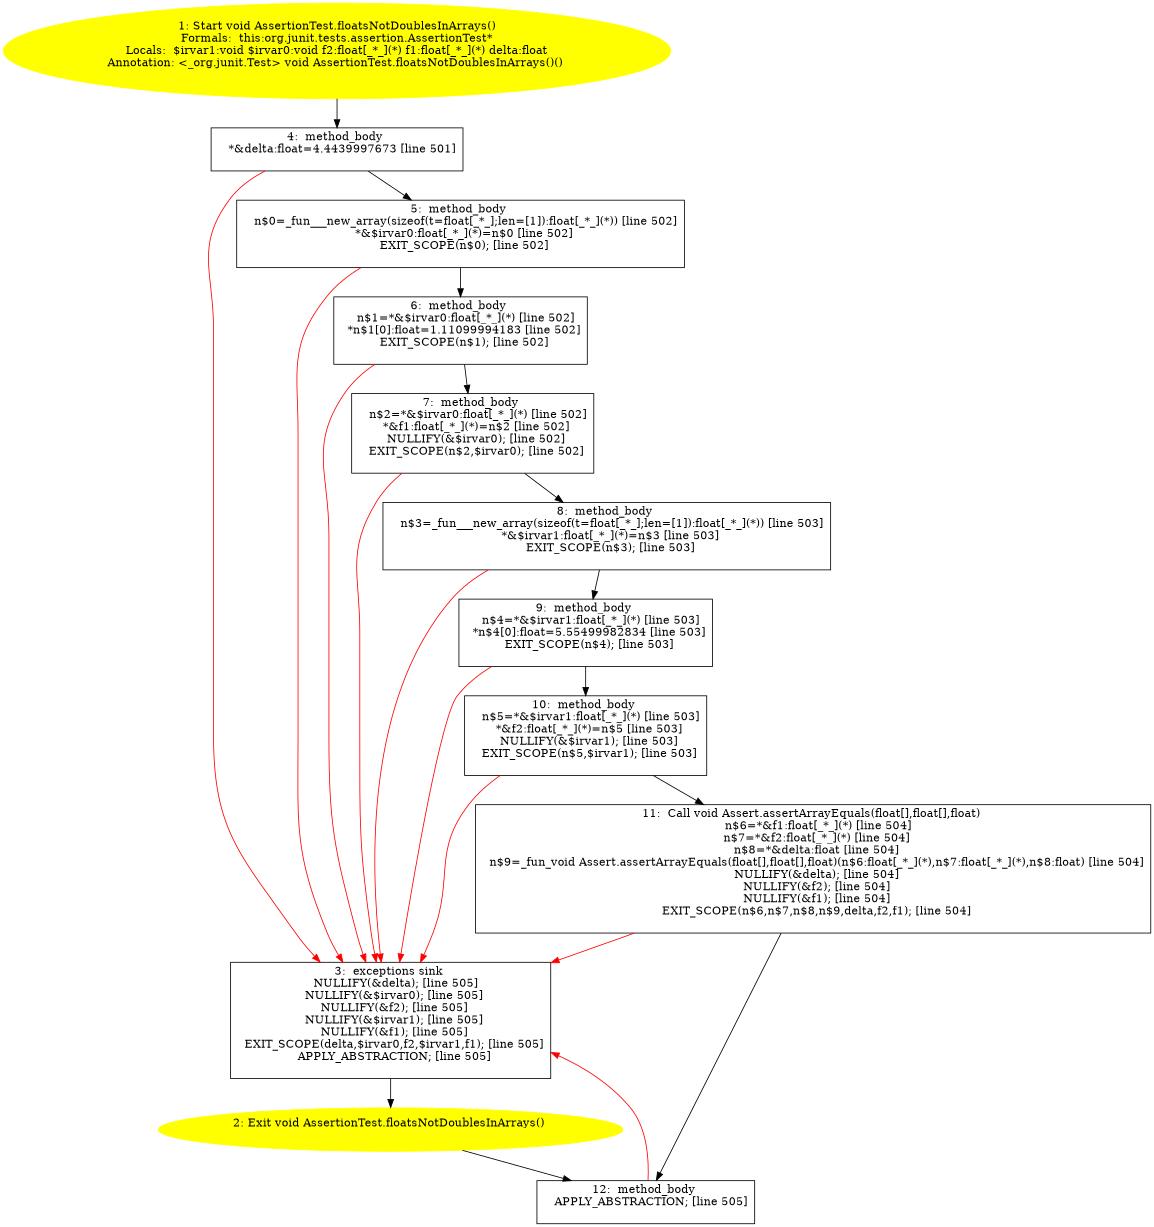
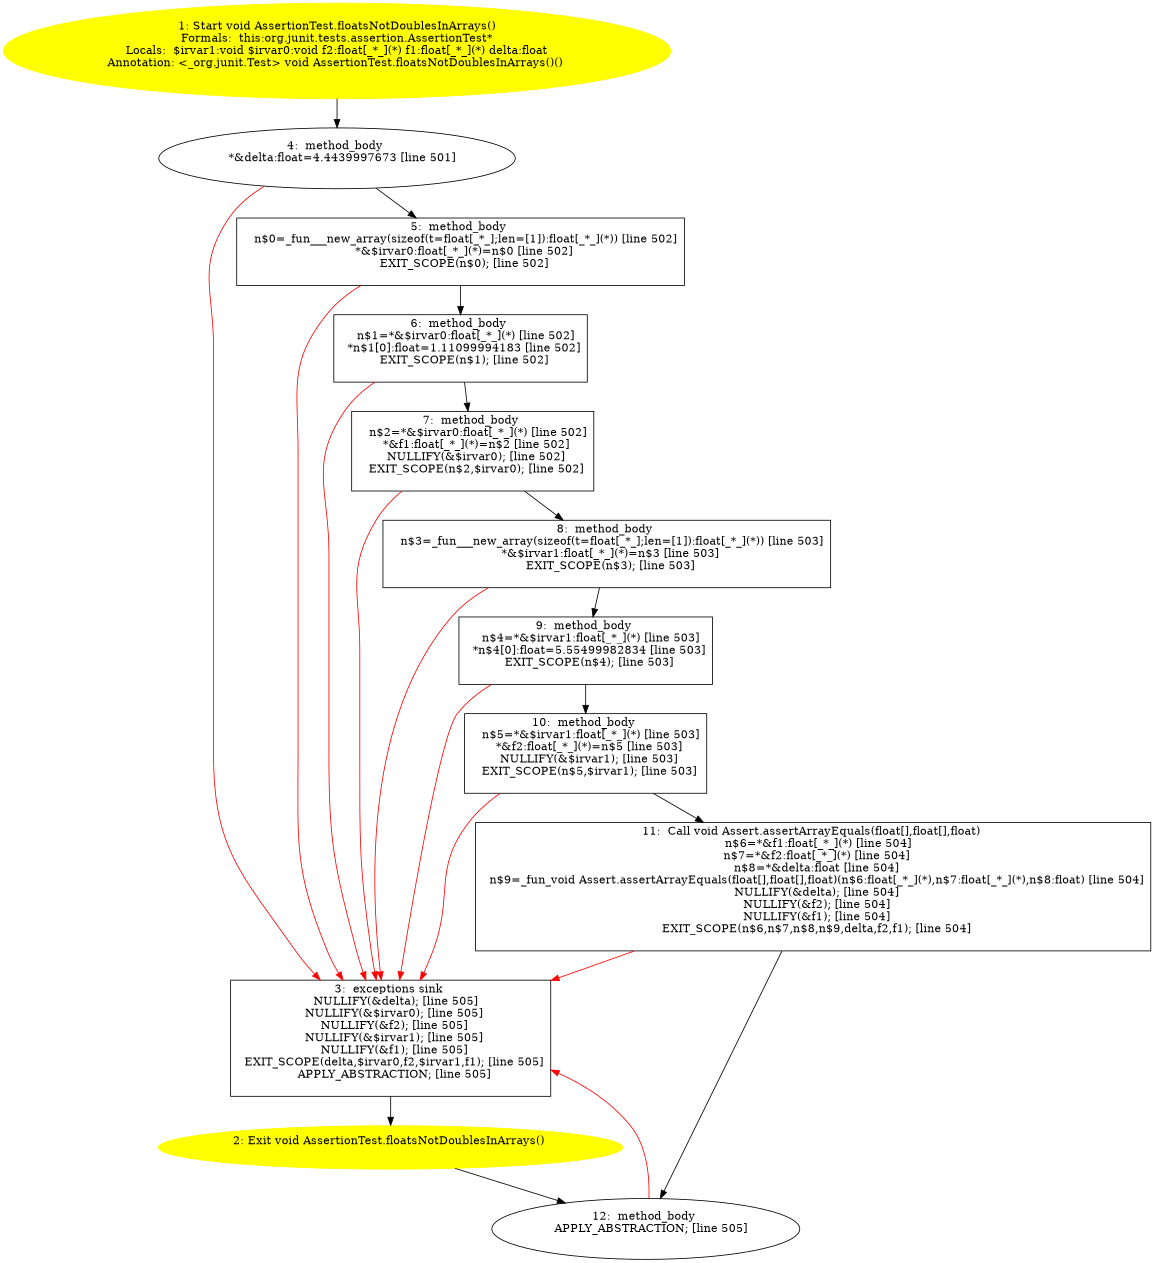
(337, 149) -> (337, 158)
(646, 1202) -> (646, 1229)
